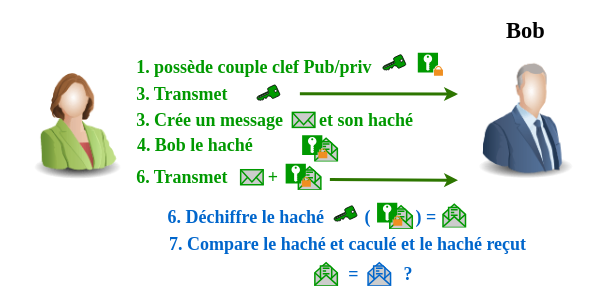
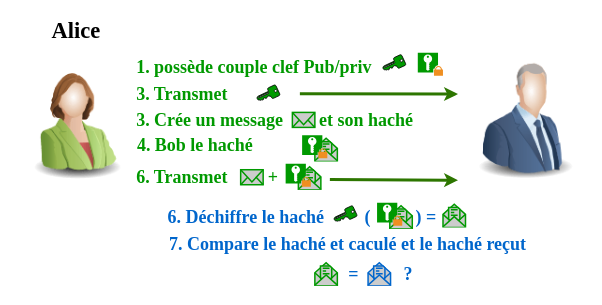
none -> (75, 30)
(525, 30) -> none
